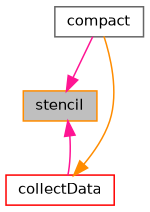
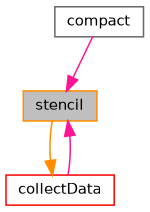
(113, 104) -> (50, 141)
